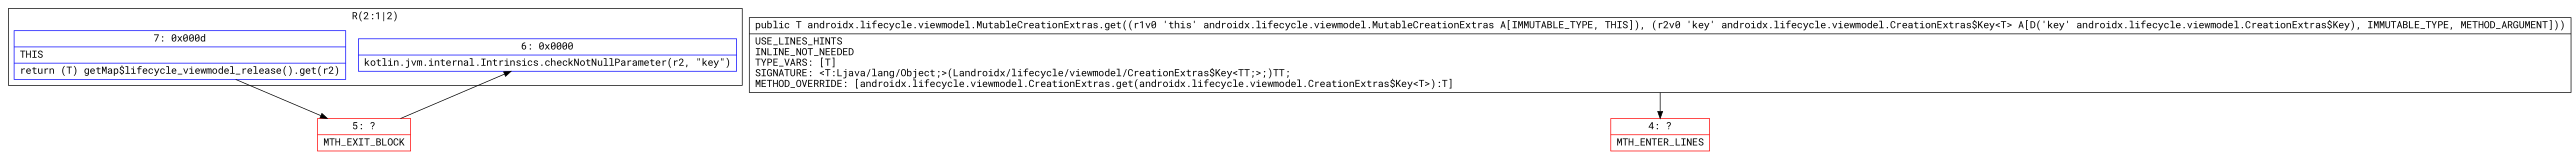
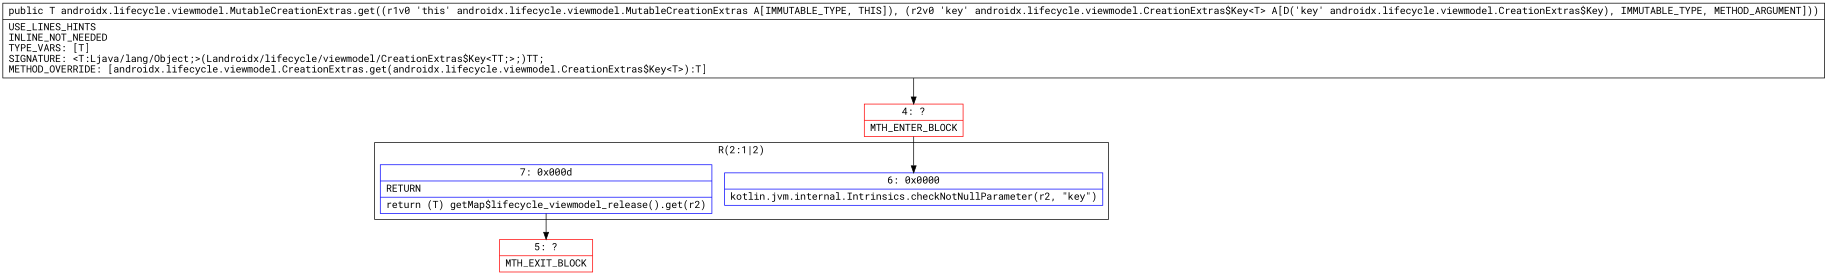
(32, 55) -> (404, 189)
(452, 96) -> (914, 151)
(1660, 143) -> (914, 128)
